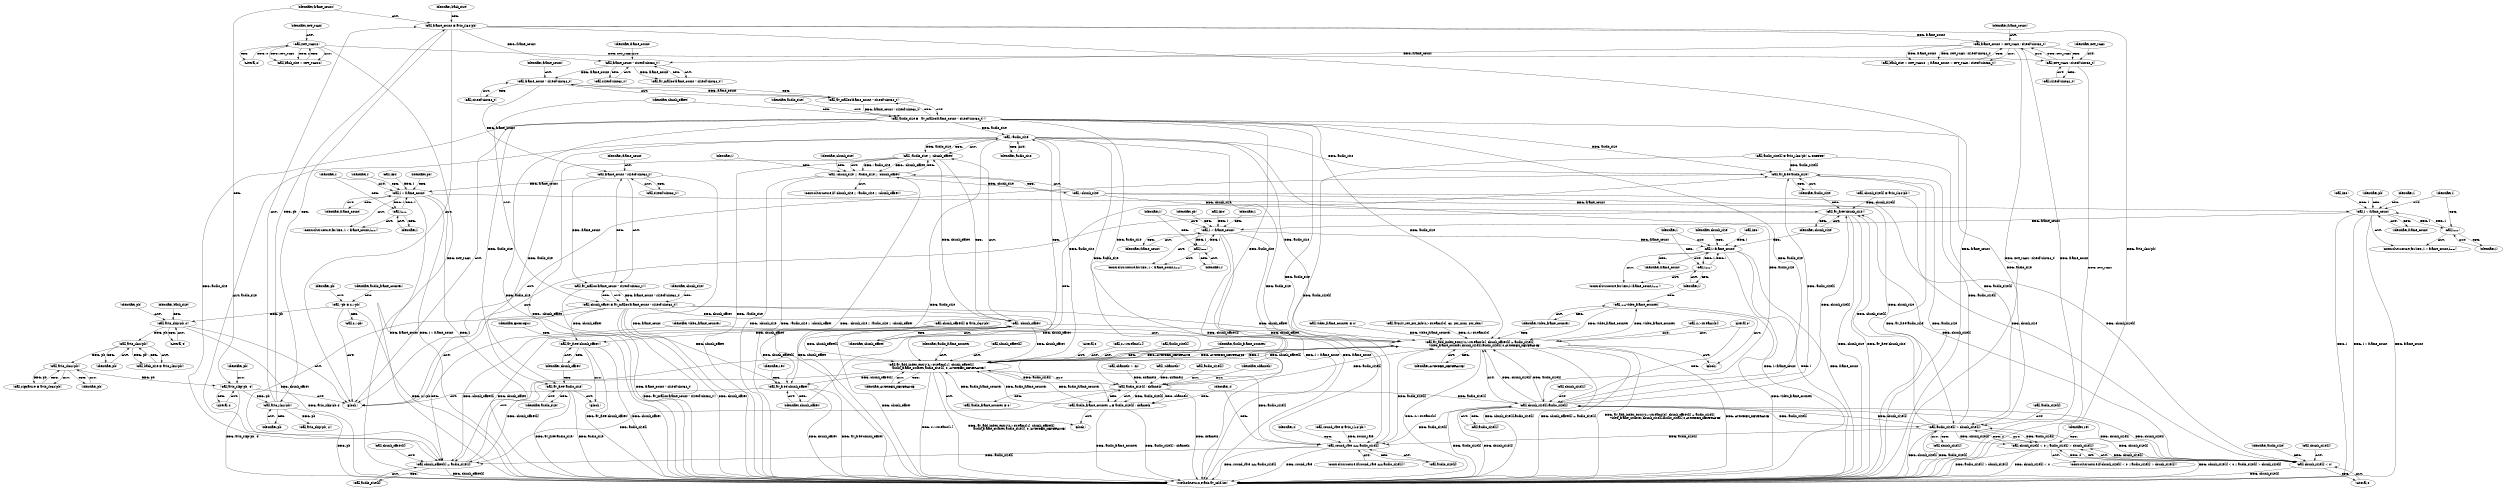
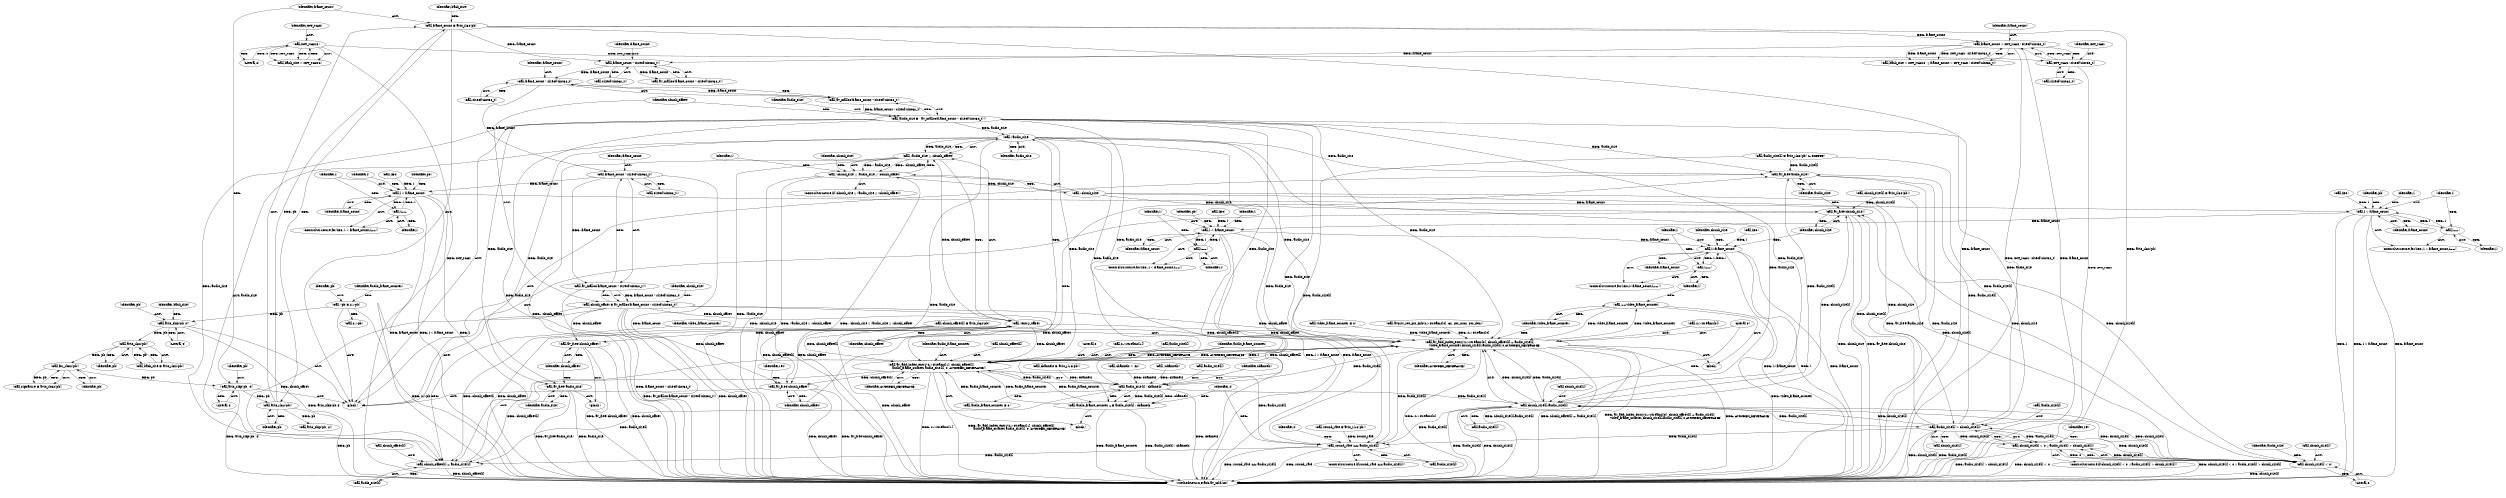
(515, 324) -> none
(1026, 324) -> (1026, 324)
(65, 367) -> (65, 367)
none -> (1056, 367)
(1998, 437) -> (1998, 437)
(2091, 455) -> (2091, 455)
(1363, 456) -> (1353, 455)
